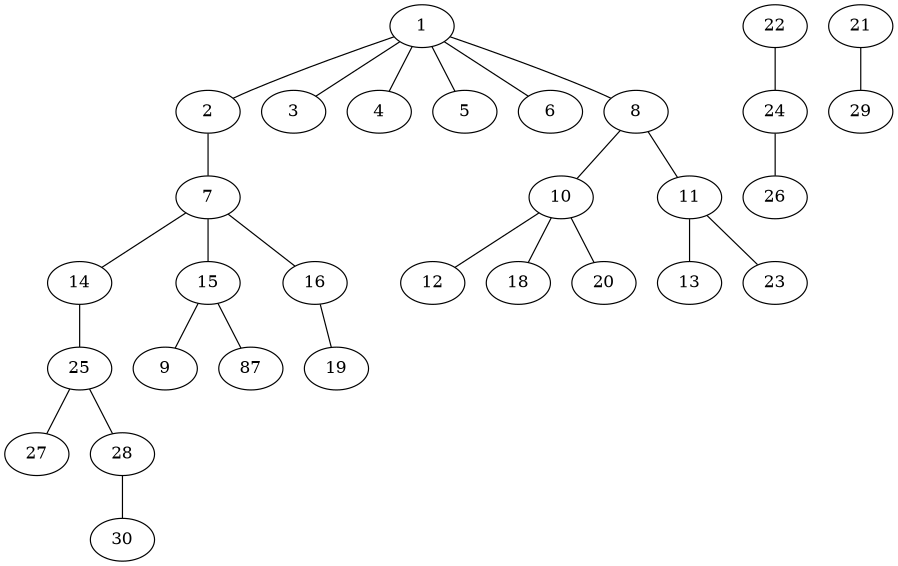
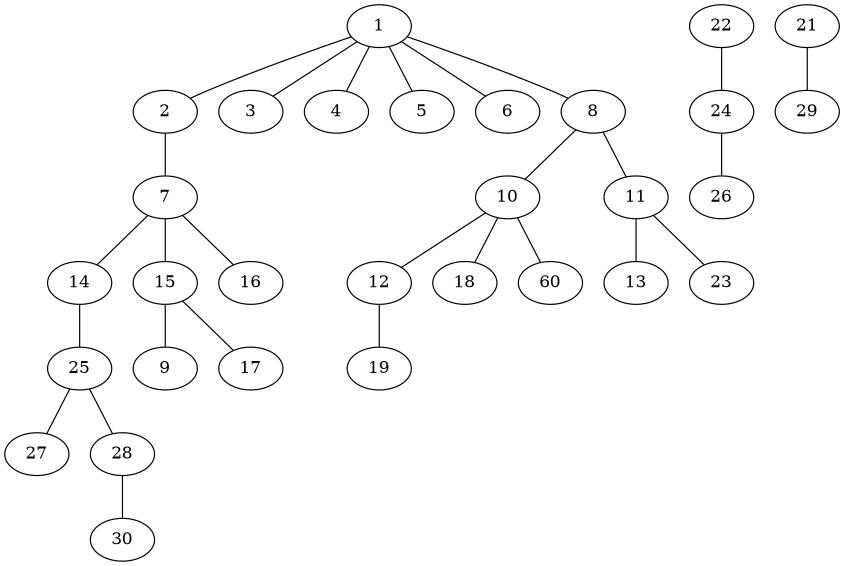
(604, 283) -> (550, 283)
(326, 326) -> (379, 326)
(251, 369) -> (251, 369)
